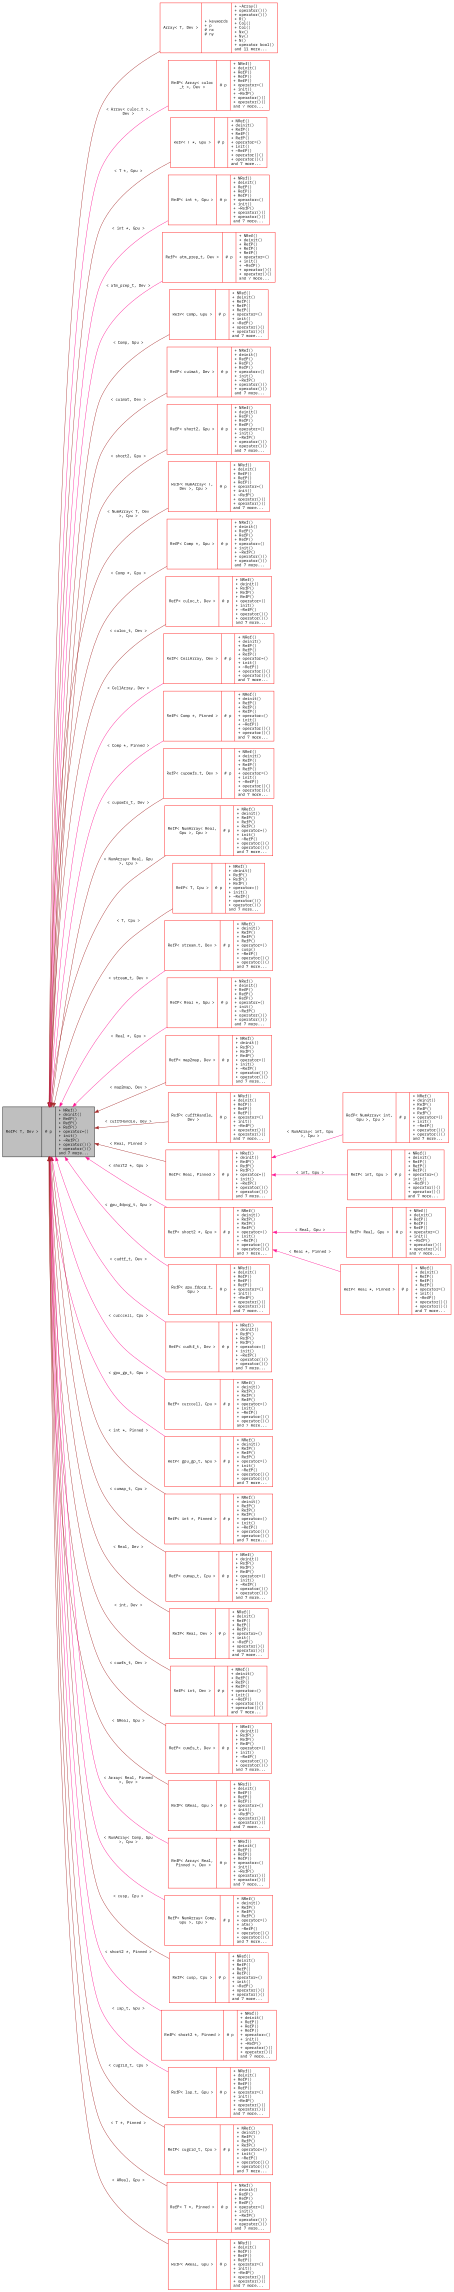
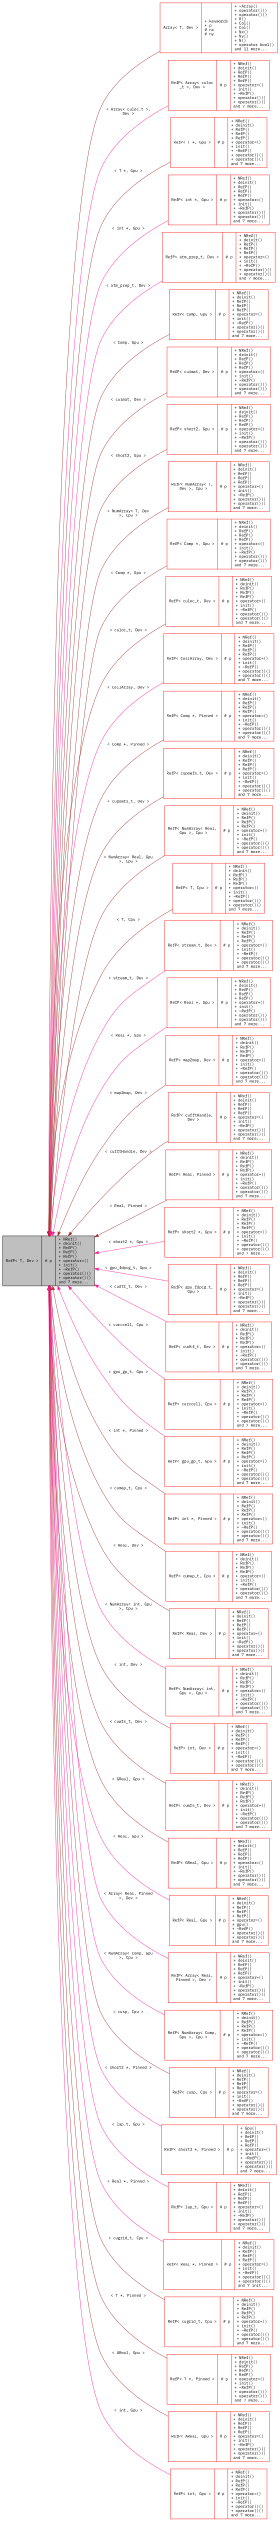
(74, 907) -> (66, 970)
(246, 950) -> (246, 950)
(309, 1146) -> (72, 1496)
(312, 1175) -> (59, 1930)
(312, 1232) -> (73, 1725)
(419, 1236) -> (240, 1925)
(309, 1261) -> (63, 1806)
(430, 1311) -> (253, 2286)
(245, 1925) -> (246, 2039)
(250, 2014) -> (249, 2128)
